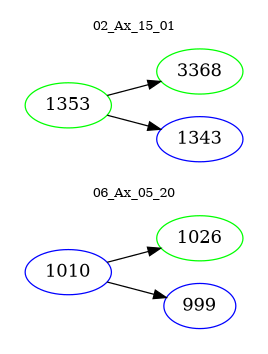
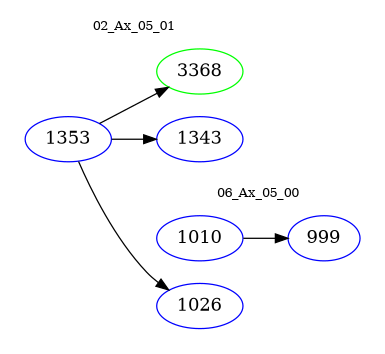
(134, 27) -> (134, 27)
(68, 105) -> (68, 139)
(134, 194) -> (258, 194)
(200, 238) -> (200, 306)
(128, 257) -> (112, 226)
